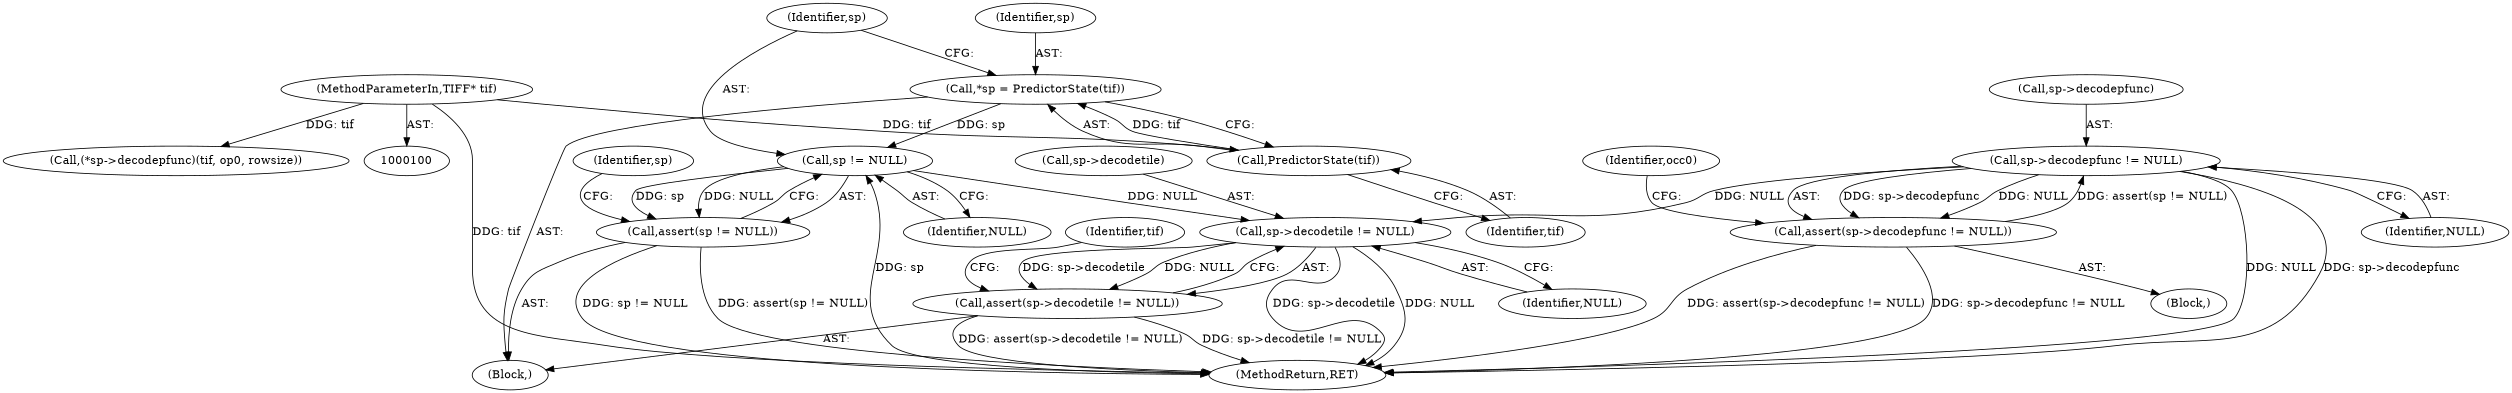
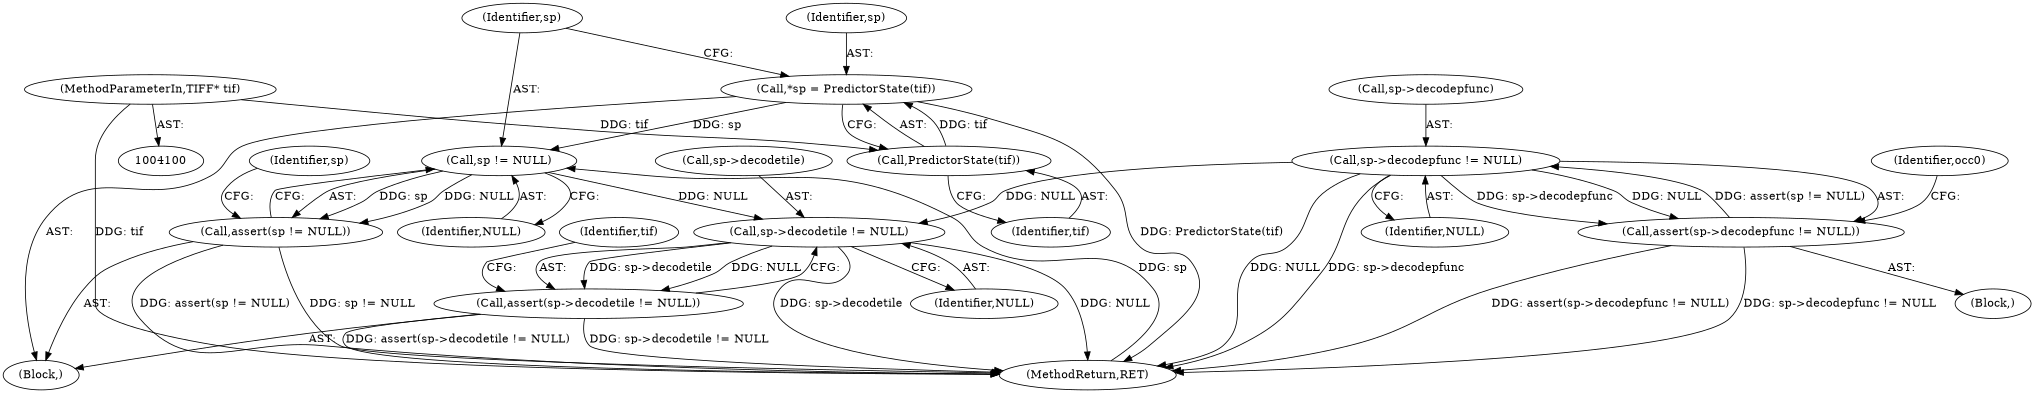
(176, 161) -> none
(407, 161) -> (161, 161)
none -> (1122, 201)
